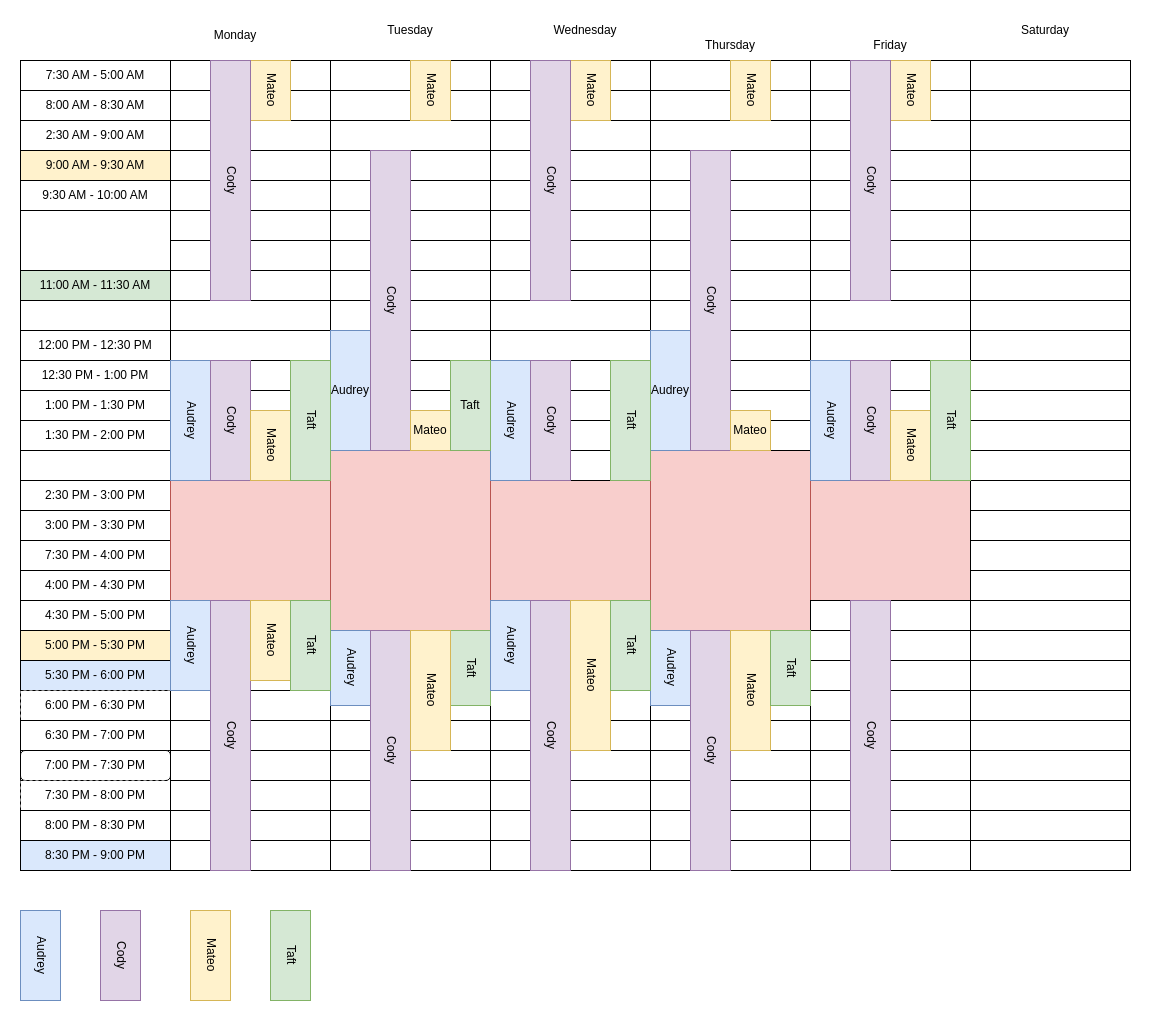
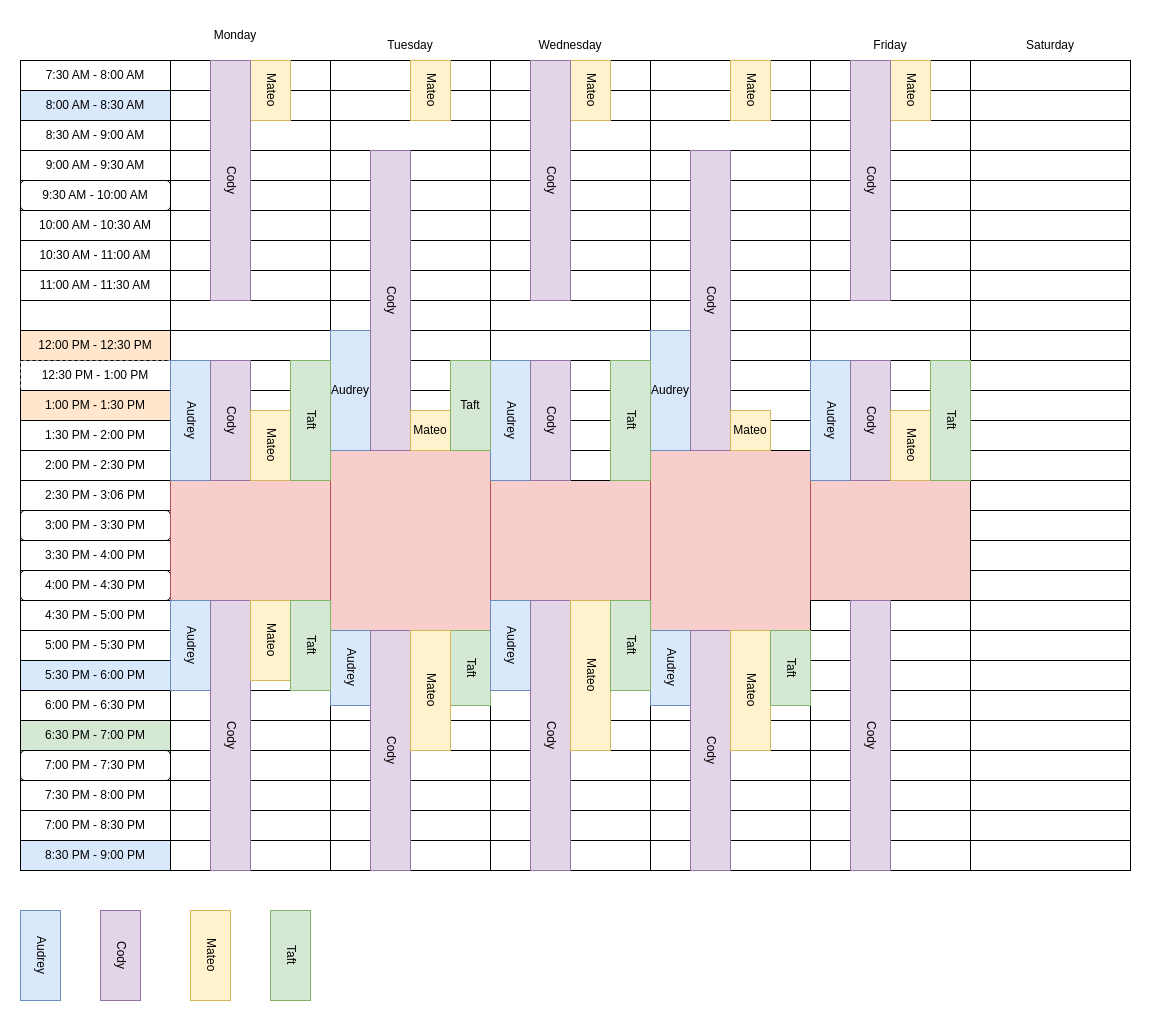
(411, 31) -> (411, 46)
(586, 31) -> (571, 46)
(1046, 31) -> (1051, 46)
(731, 46) -> none
(96, 76) -> (96, 76)
(96, 106) -> (96, 106)
(96, 136) -> (96, 136)
(96, 166) -> (96, 166)
(96, 196) -> (96, 196)
none -> (96, 226)
none -> (96, 256)
(96, 286) -> (96, 286)
(96, 346) -> (96, 346)
(96, 376) -> (96, 376)
(96, 406) -> (96, 406)
none -> (96, 466)
(96, 496) -> (96, 496)
(96, 526) -> (96, 526)
(96, 556) -> (96, 556)
(96, 586) -> (96, 586)
(96, 646) -> (96, 646)
(96, 706) -> (96, 706)
(96, 736) -> (96, 736)
(96, 796) -> (96, 796)
(96, 826) -> (96, 826)
